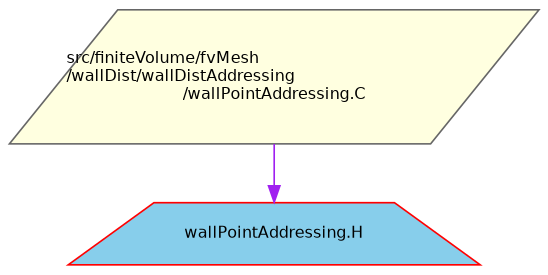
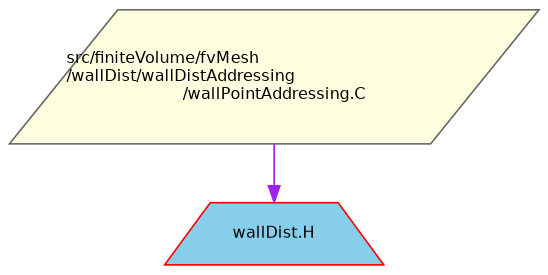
(274, 234) -> (274, 234)
